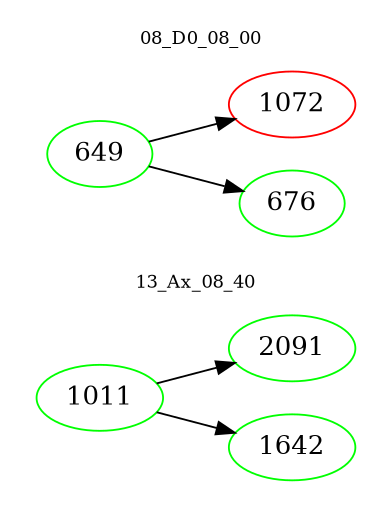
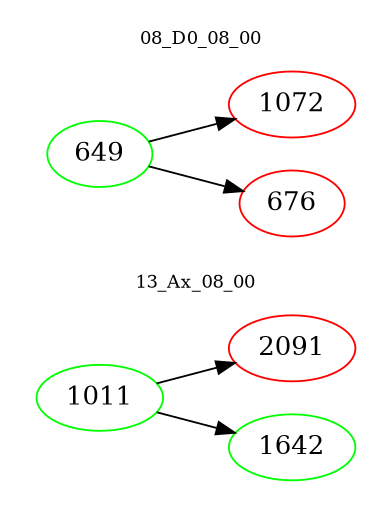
(292, 204) -> (292, 204)
(196, 283) -> (196, 283)
(292, 348) -> (292, 348)
